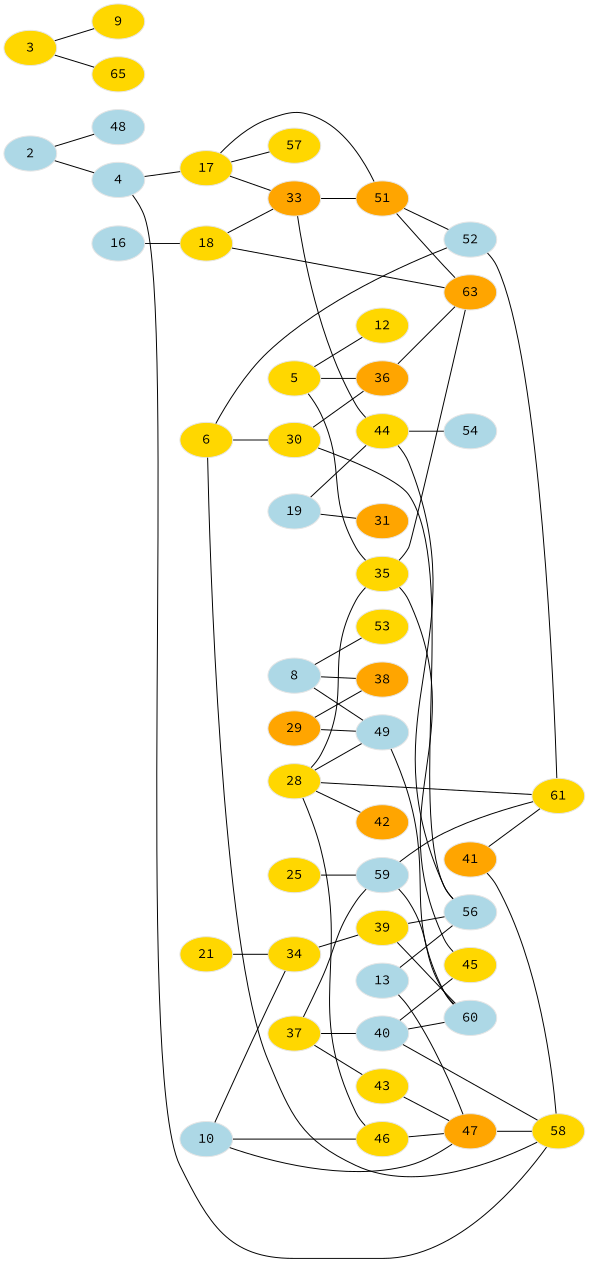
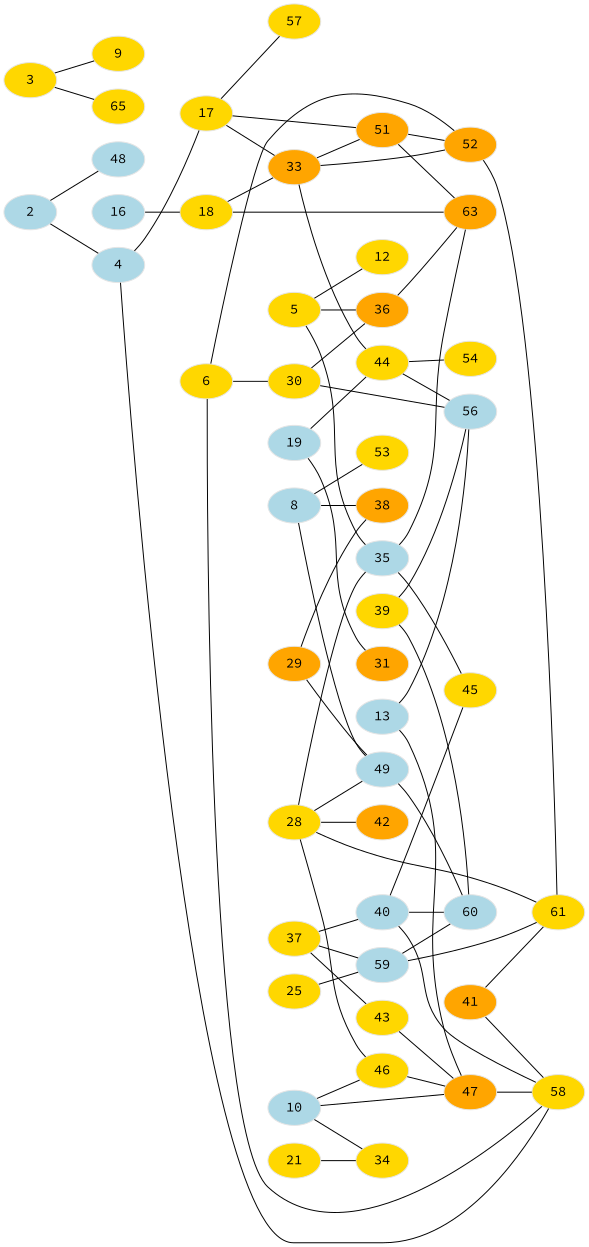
none -> (383, 160)
(470, 240) -> (470, 145)
(470, 431) -> (470, 359)
(382, 574) -> (382, 558)
(343, 940) -> none
